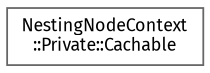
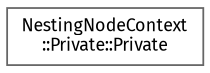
(105, 37) -> (105, 37)
